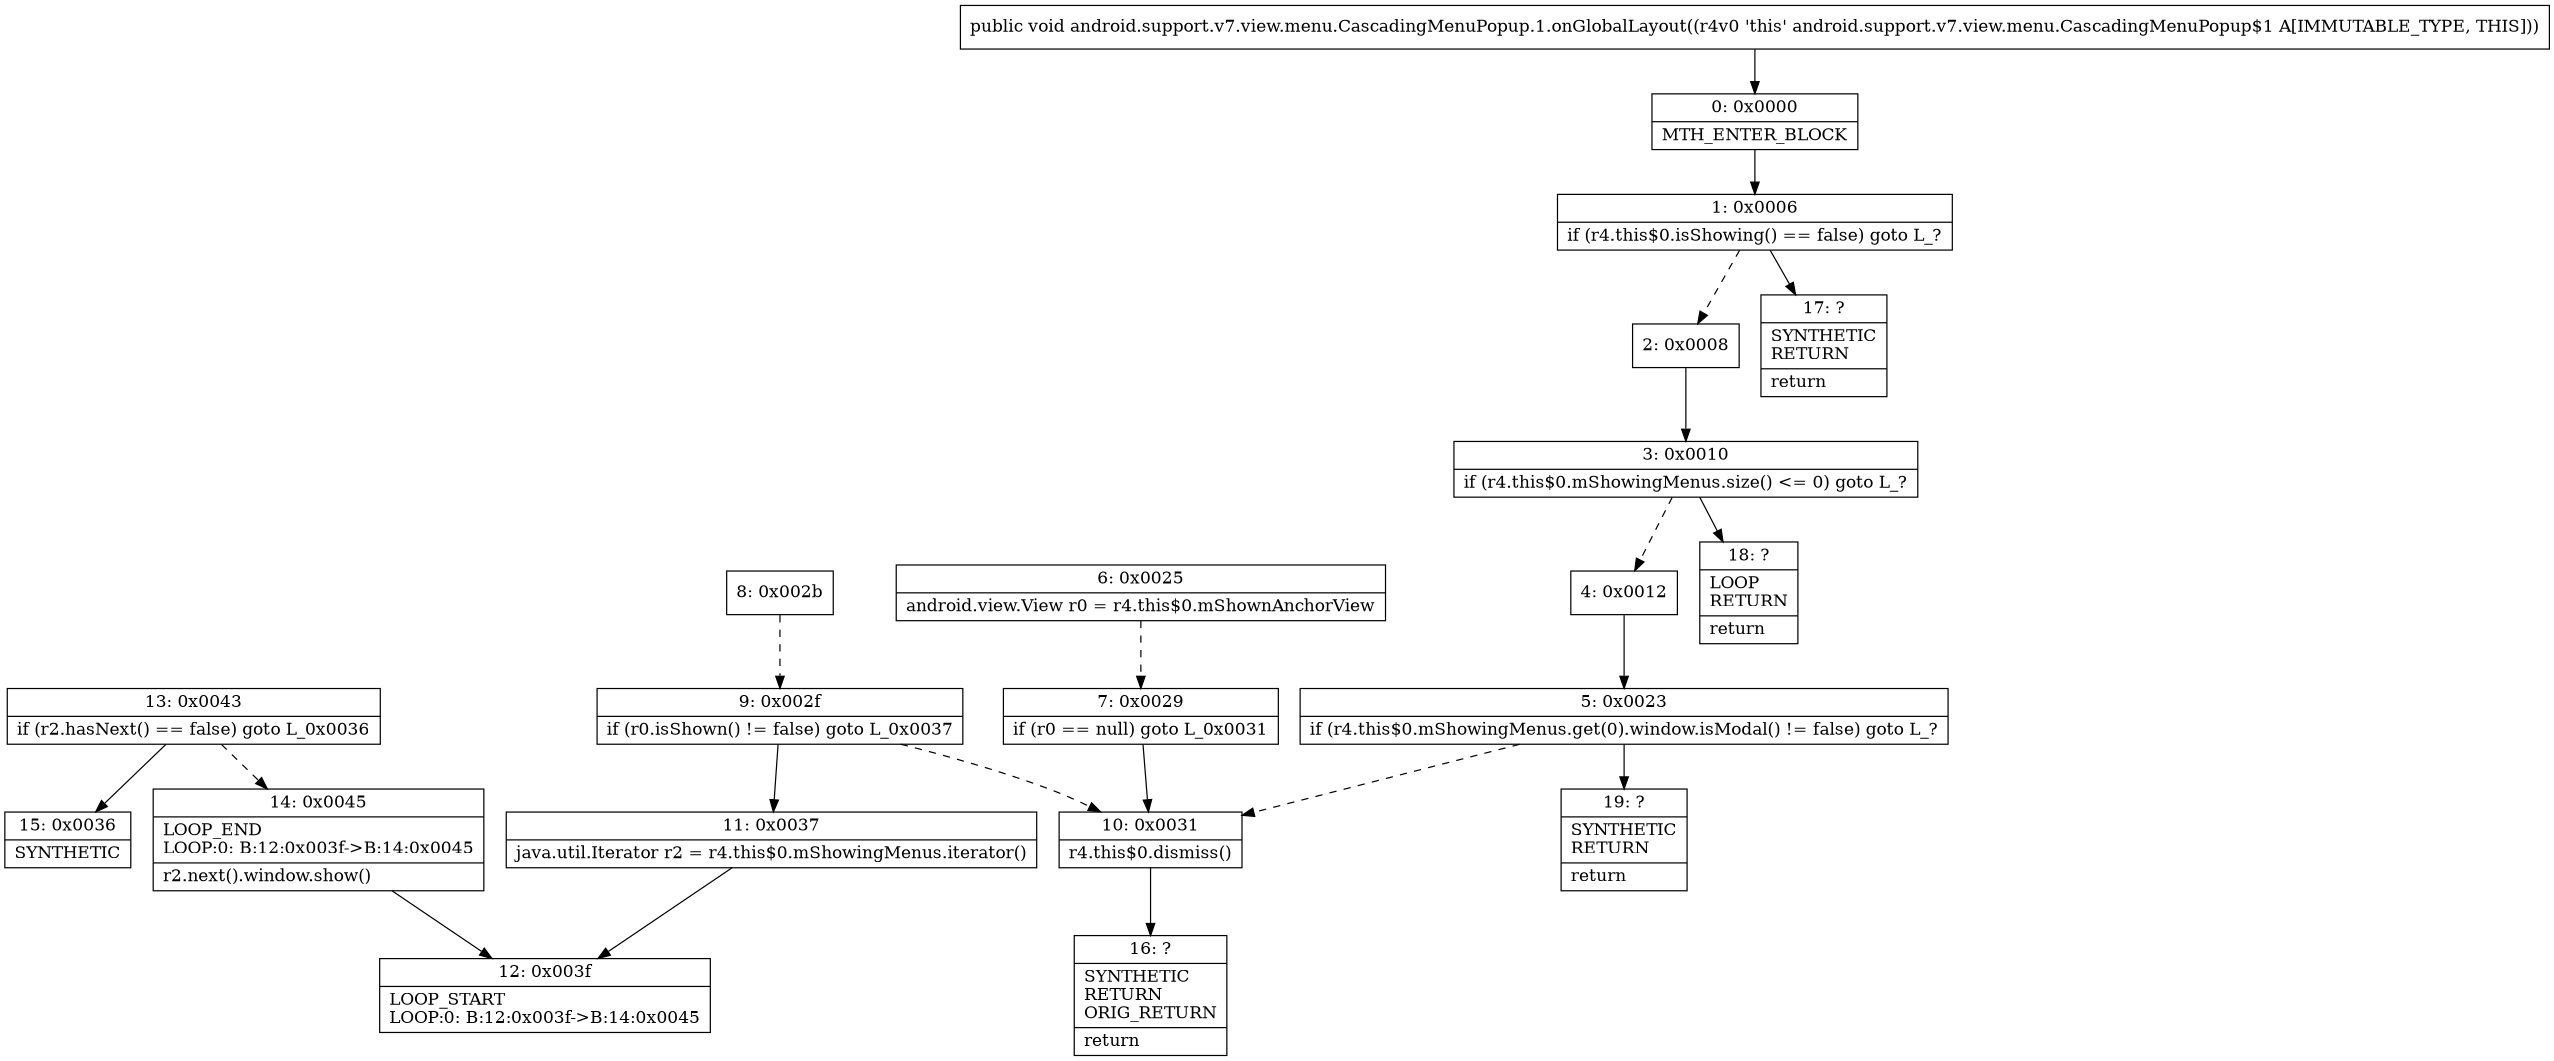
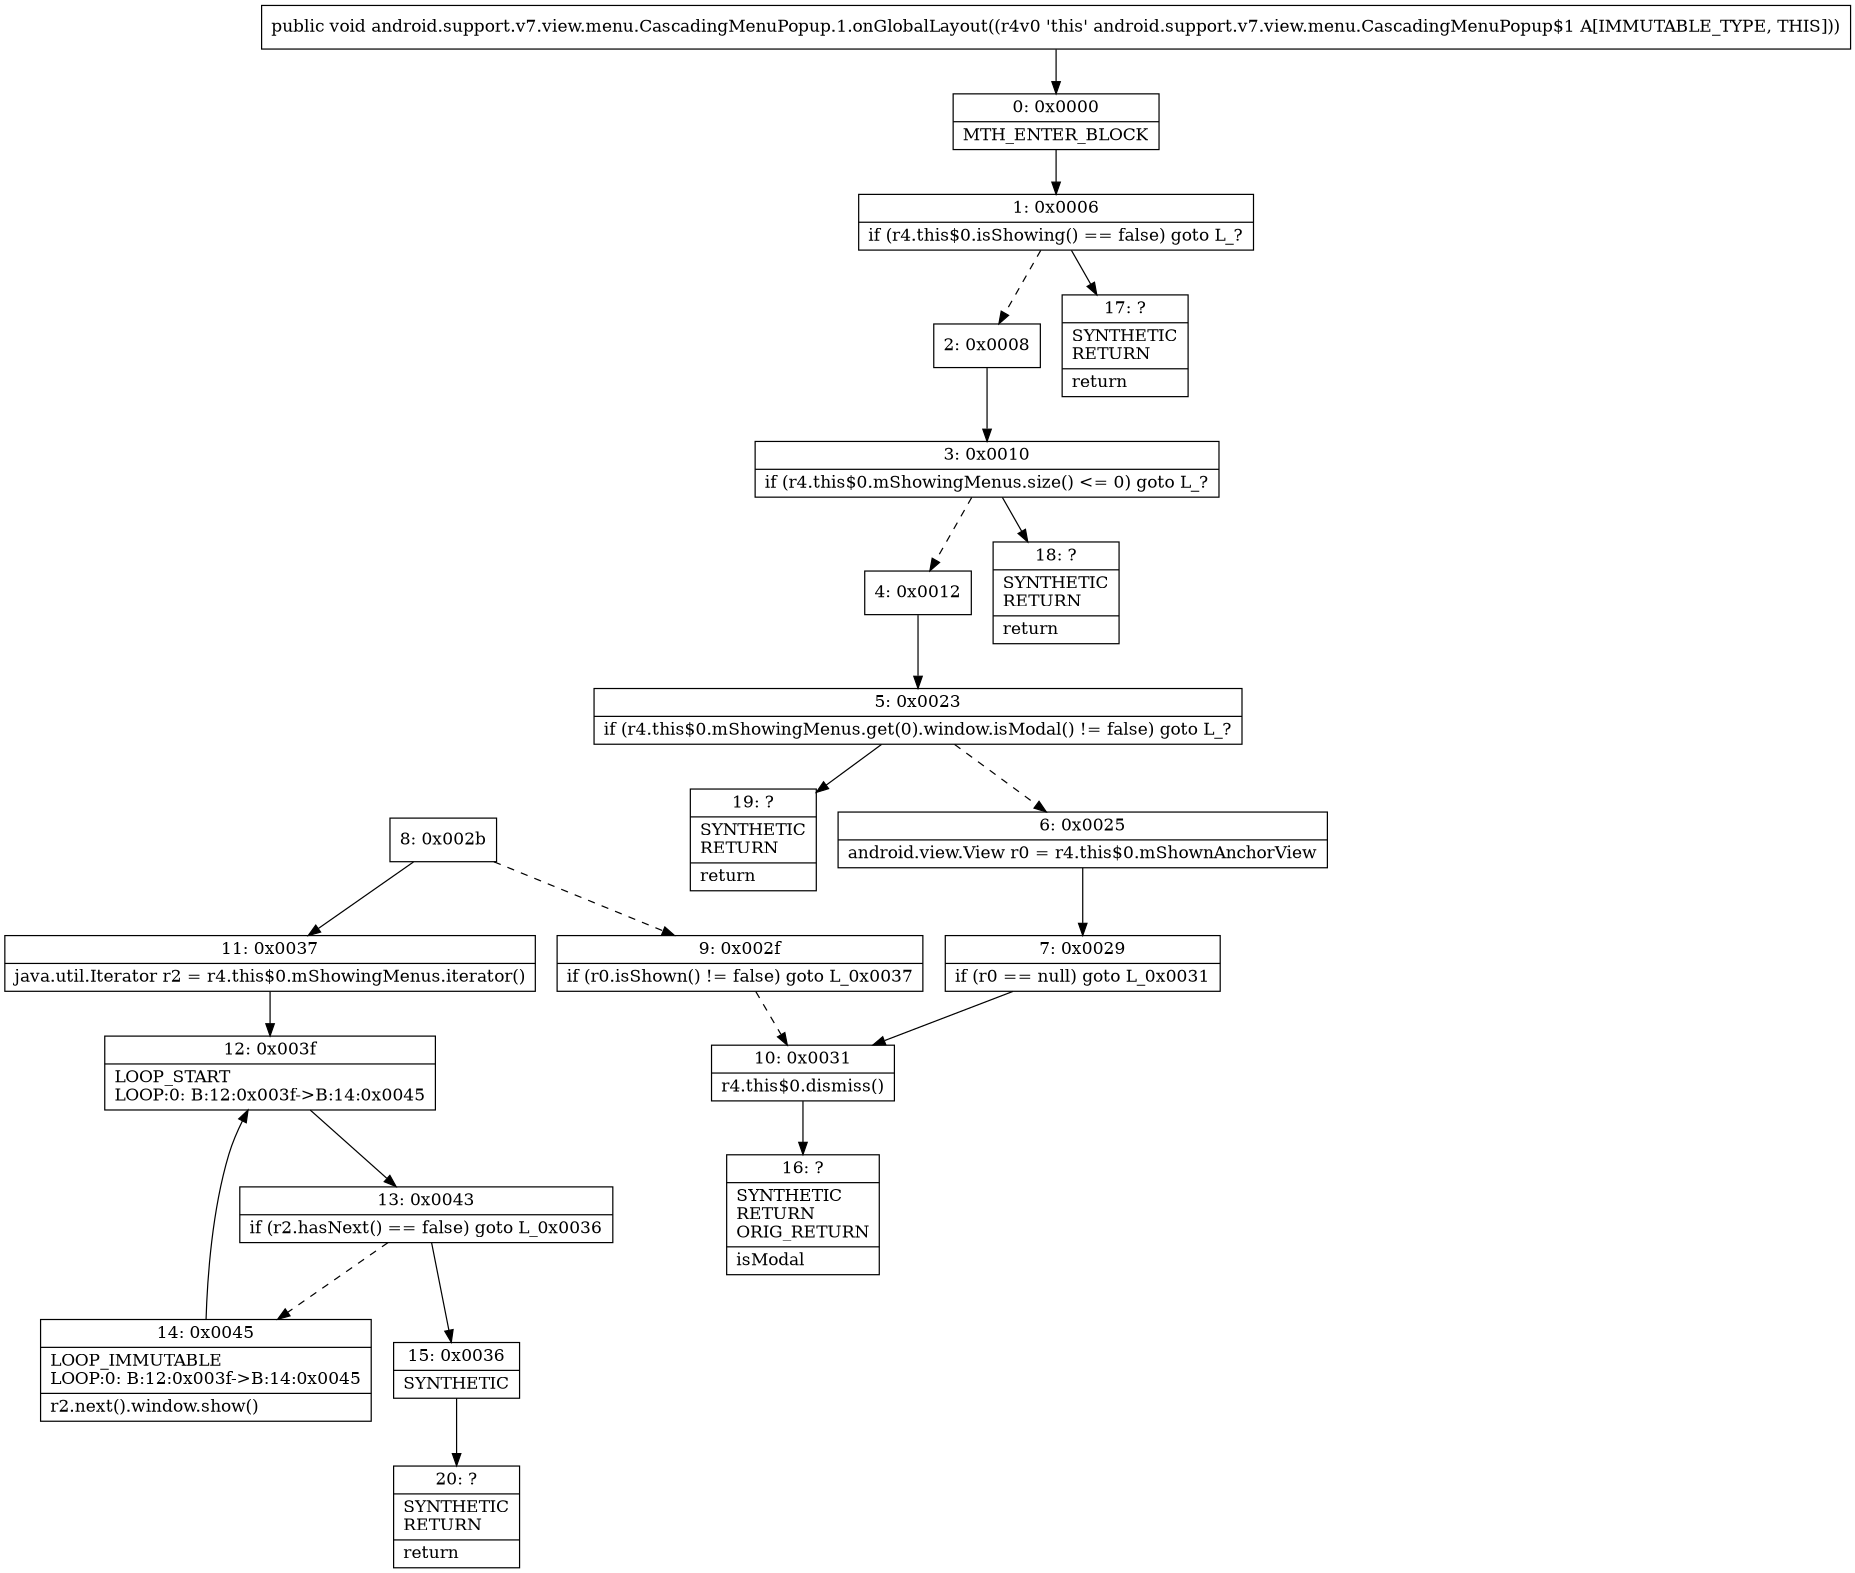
(1735, 583) -> (1056, 583)
(1141, 648) -> (1083, 895)
(776, 772) -> (366, 895)
(1387, 778) -> (995, 775)
(213, 830) -> (136, 1361)
(1112, 1041) -> (771, 1260)
none -> (349, 1144)
none -> (457, 1517)
